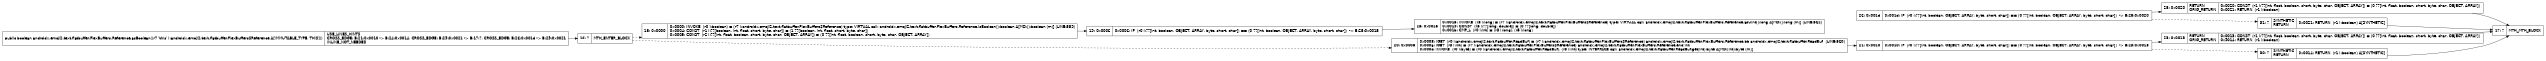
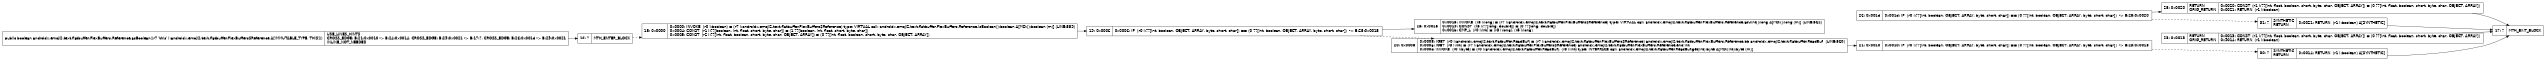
(2525, 31) -> (2525, 31)
(2155, 42) -> none
(1011, 47) -> (1396, 37)
